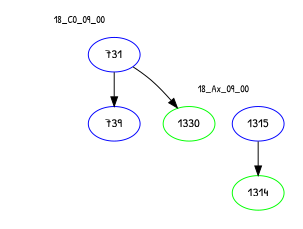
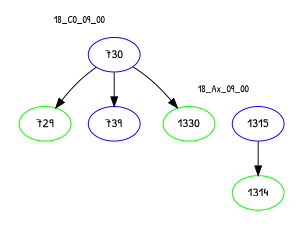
(114, 55) -> (114, 55)
none -> (45, 124)
